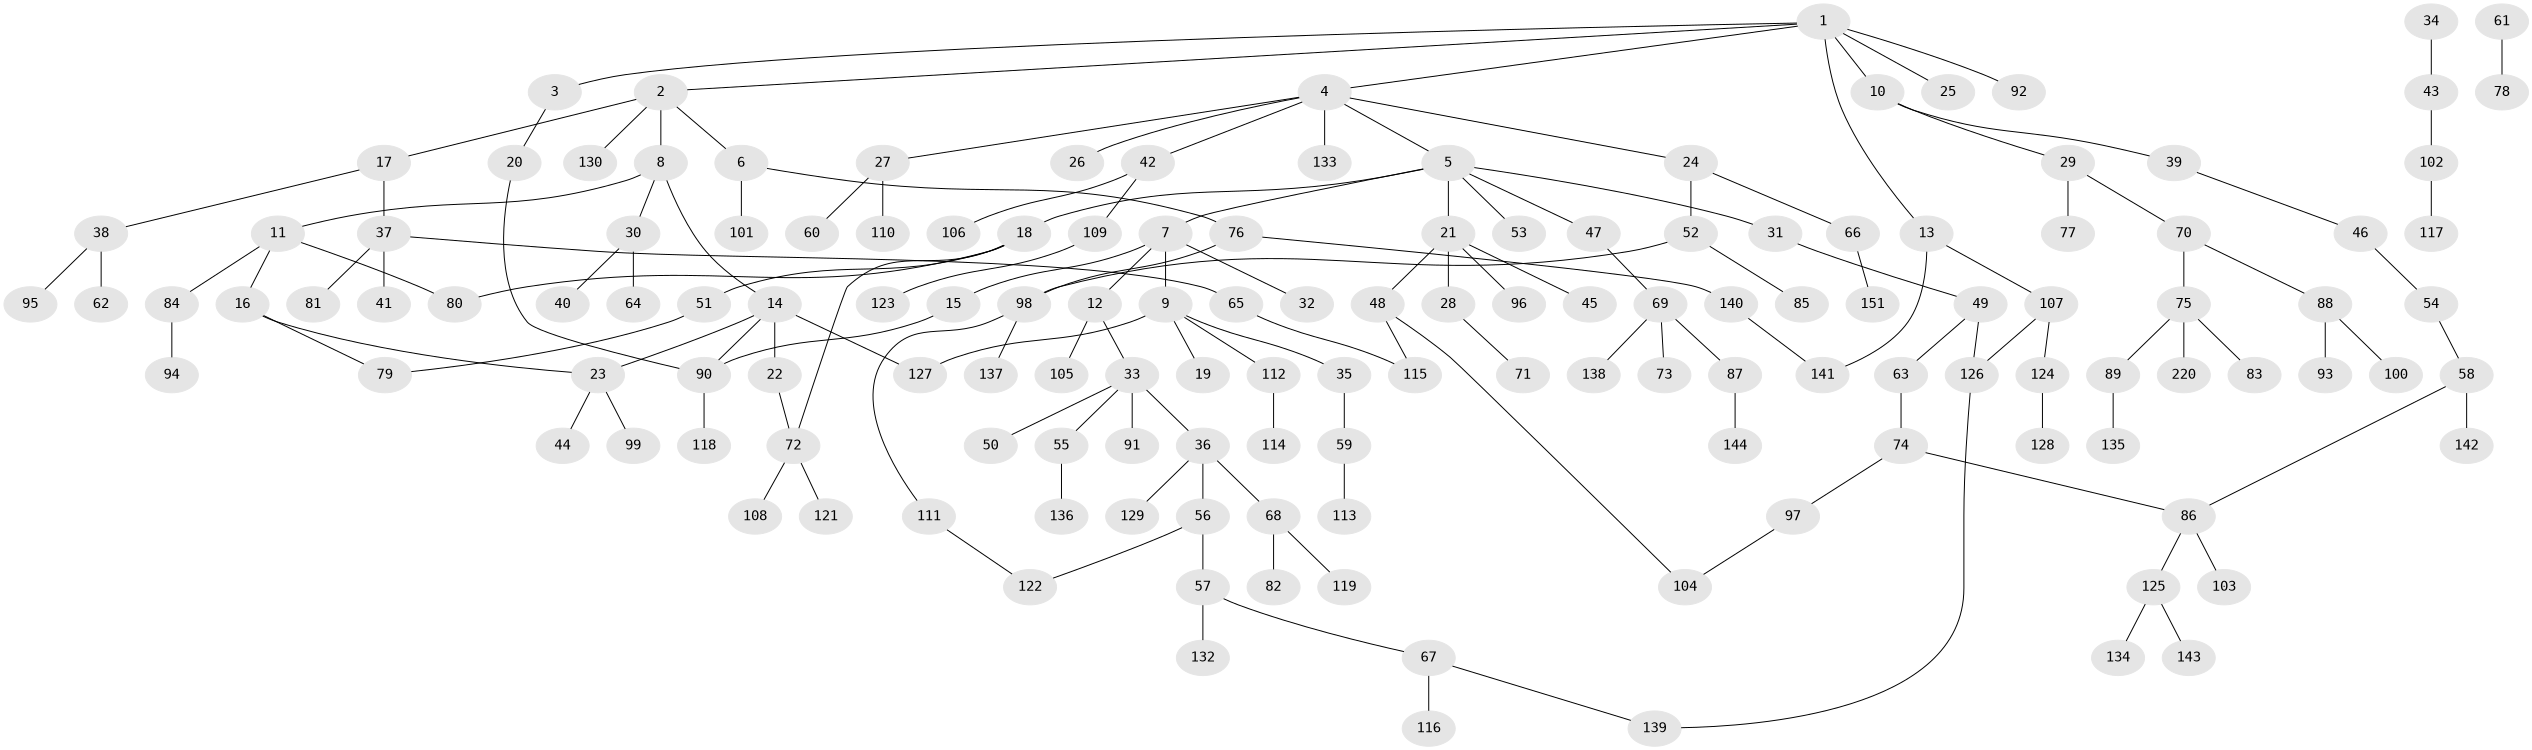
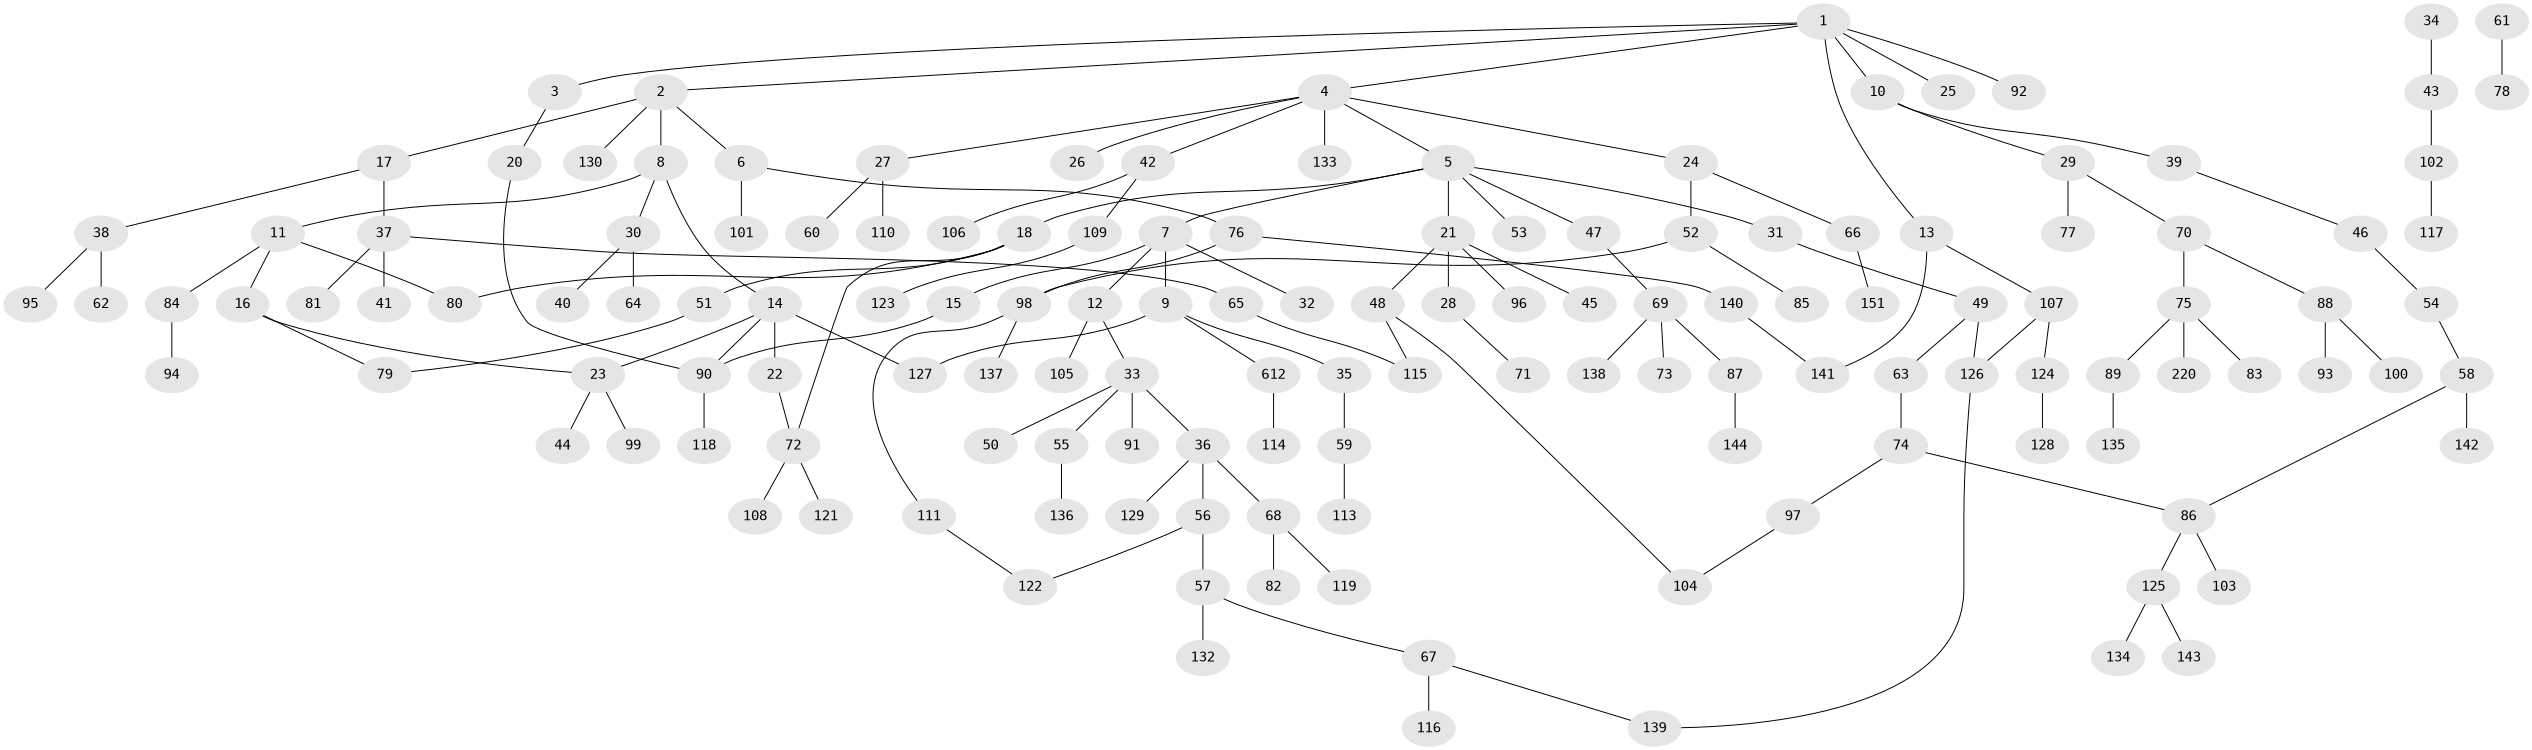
(1203, 375) -> none
(1274, 375) -> (1274, 375)
